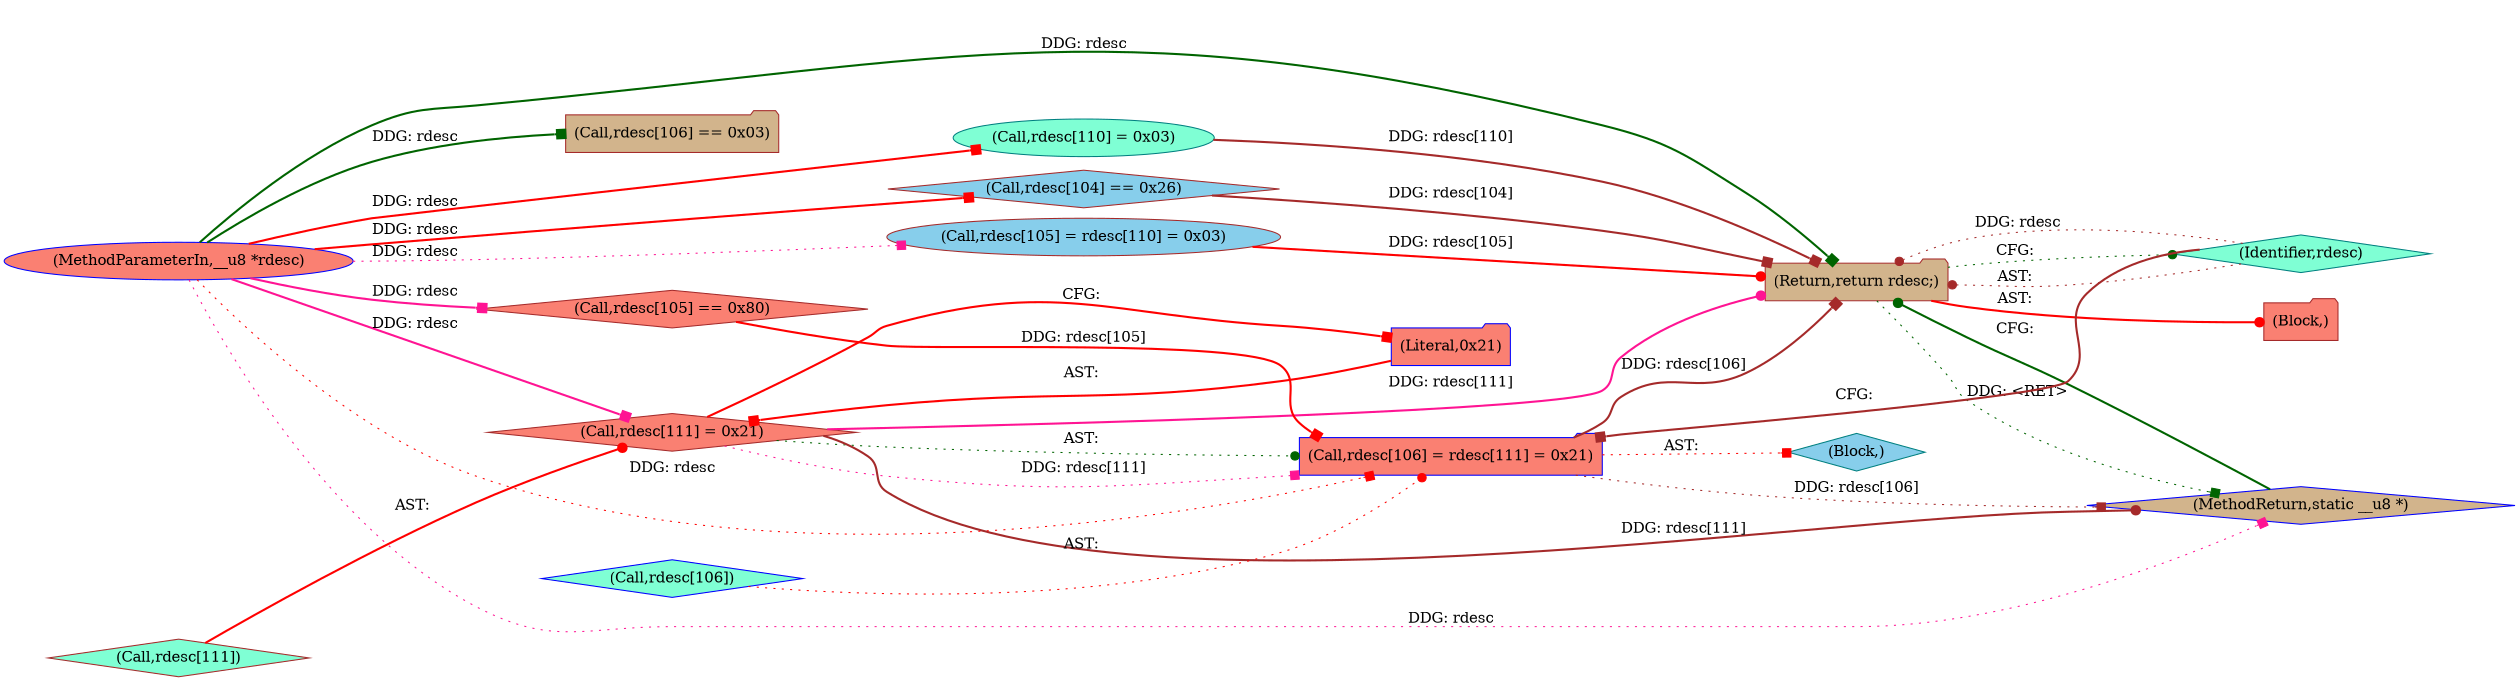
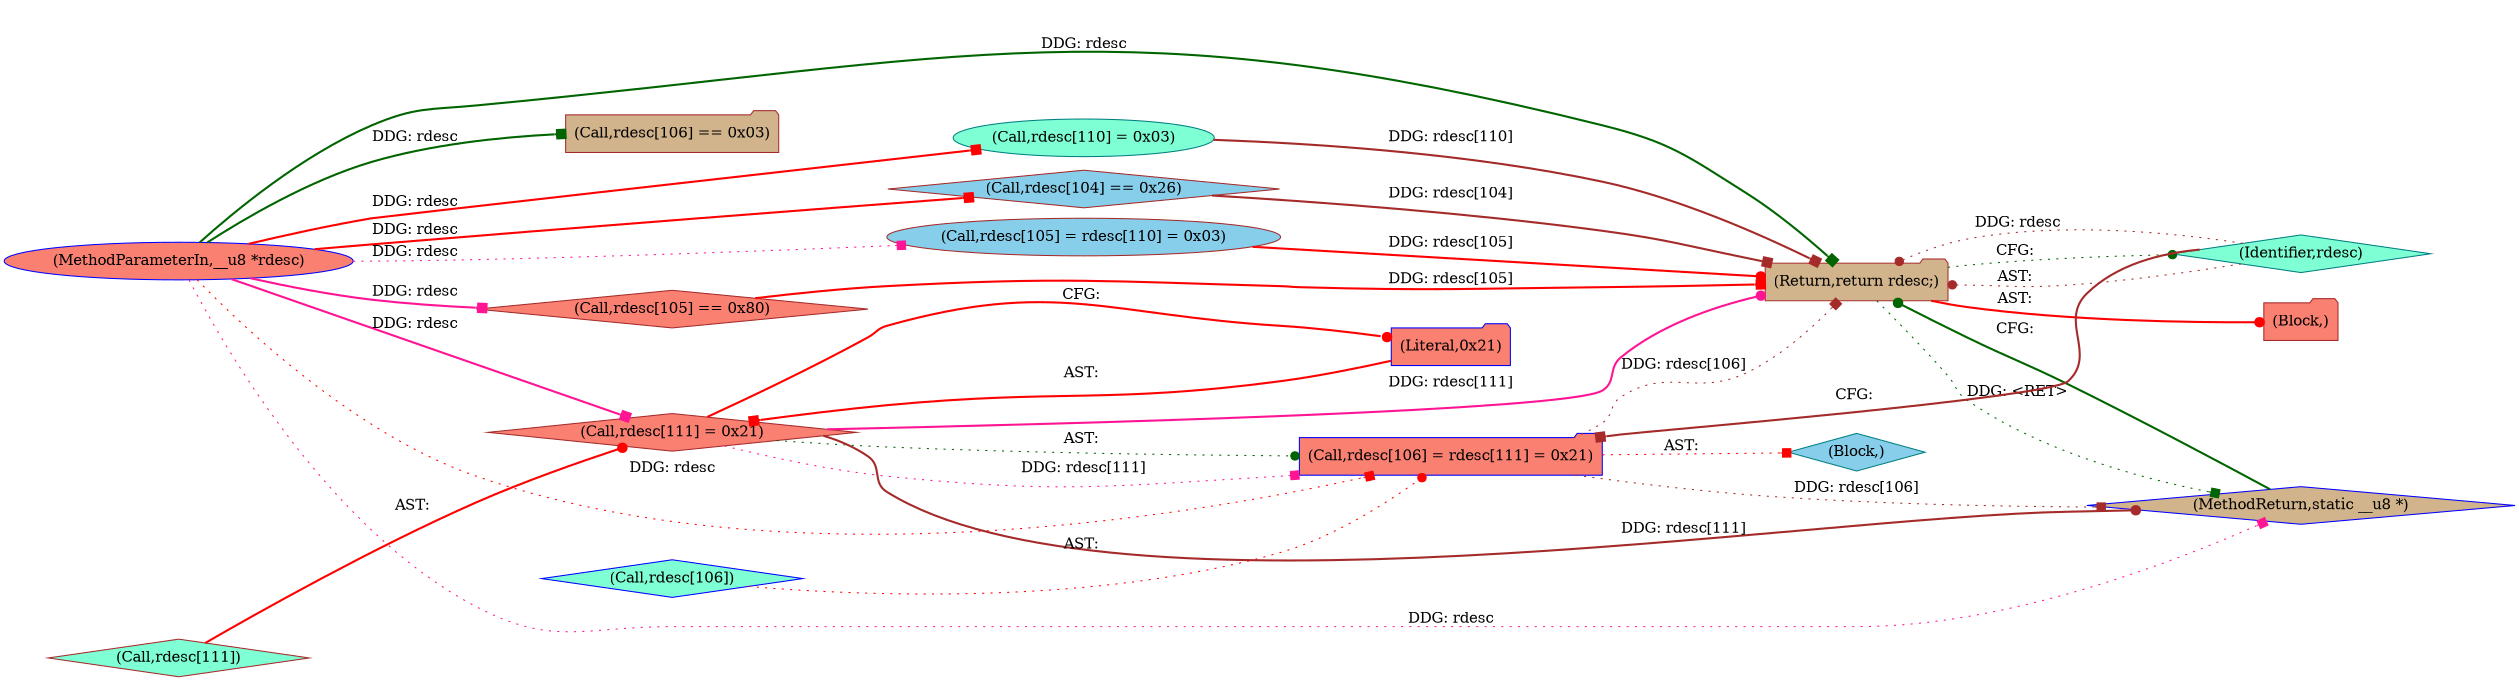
(1033, 302) -> (1033, 302)
(1047, 347) -> (1254, 285)
(1704, 383) -> (1704, 383)
